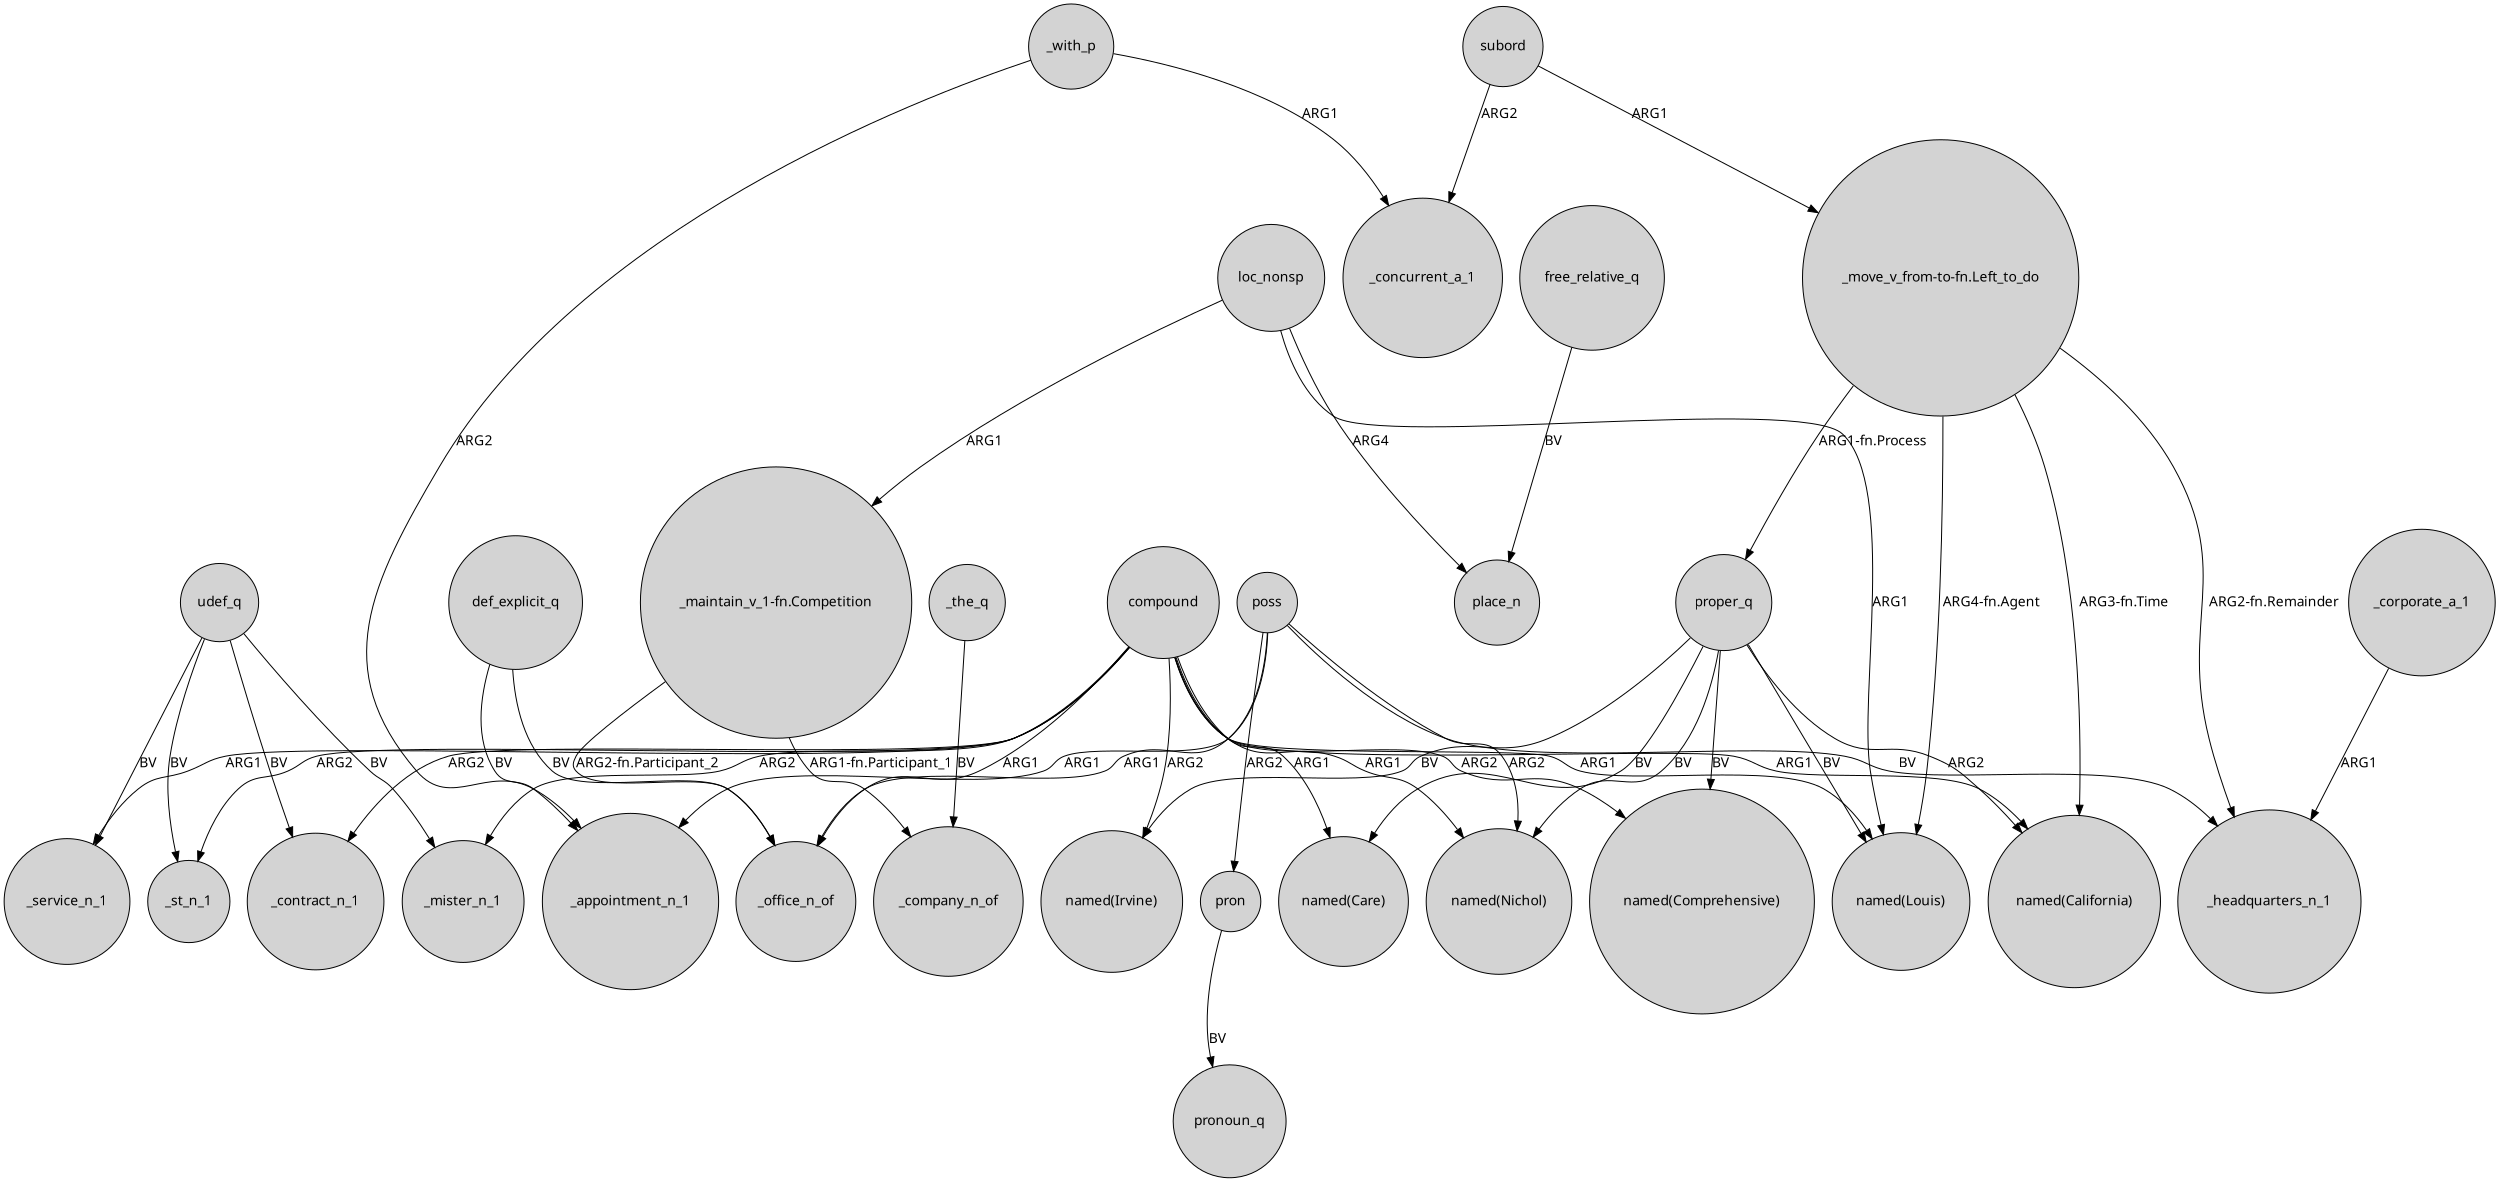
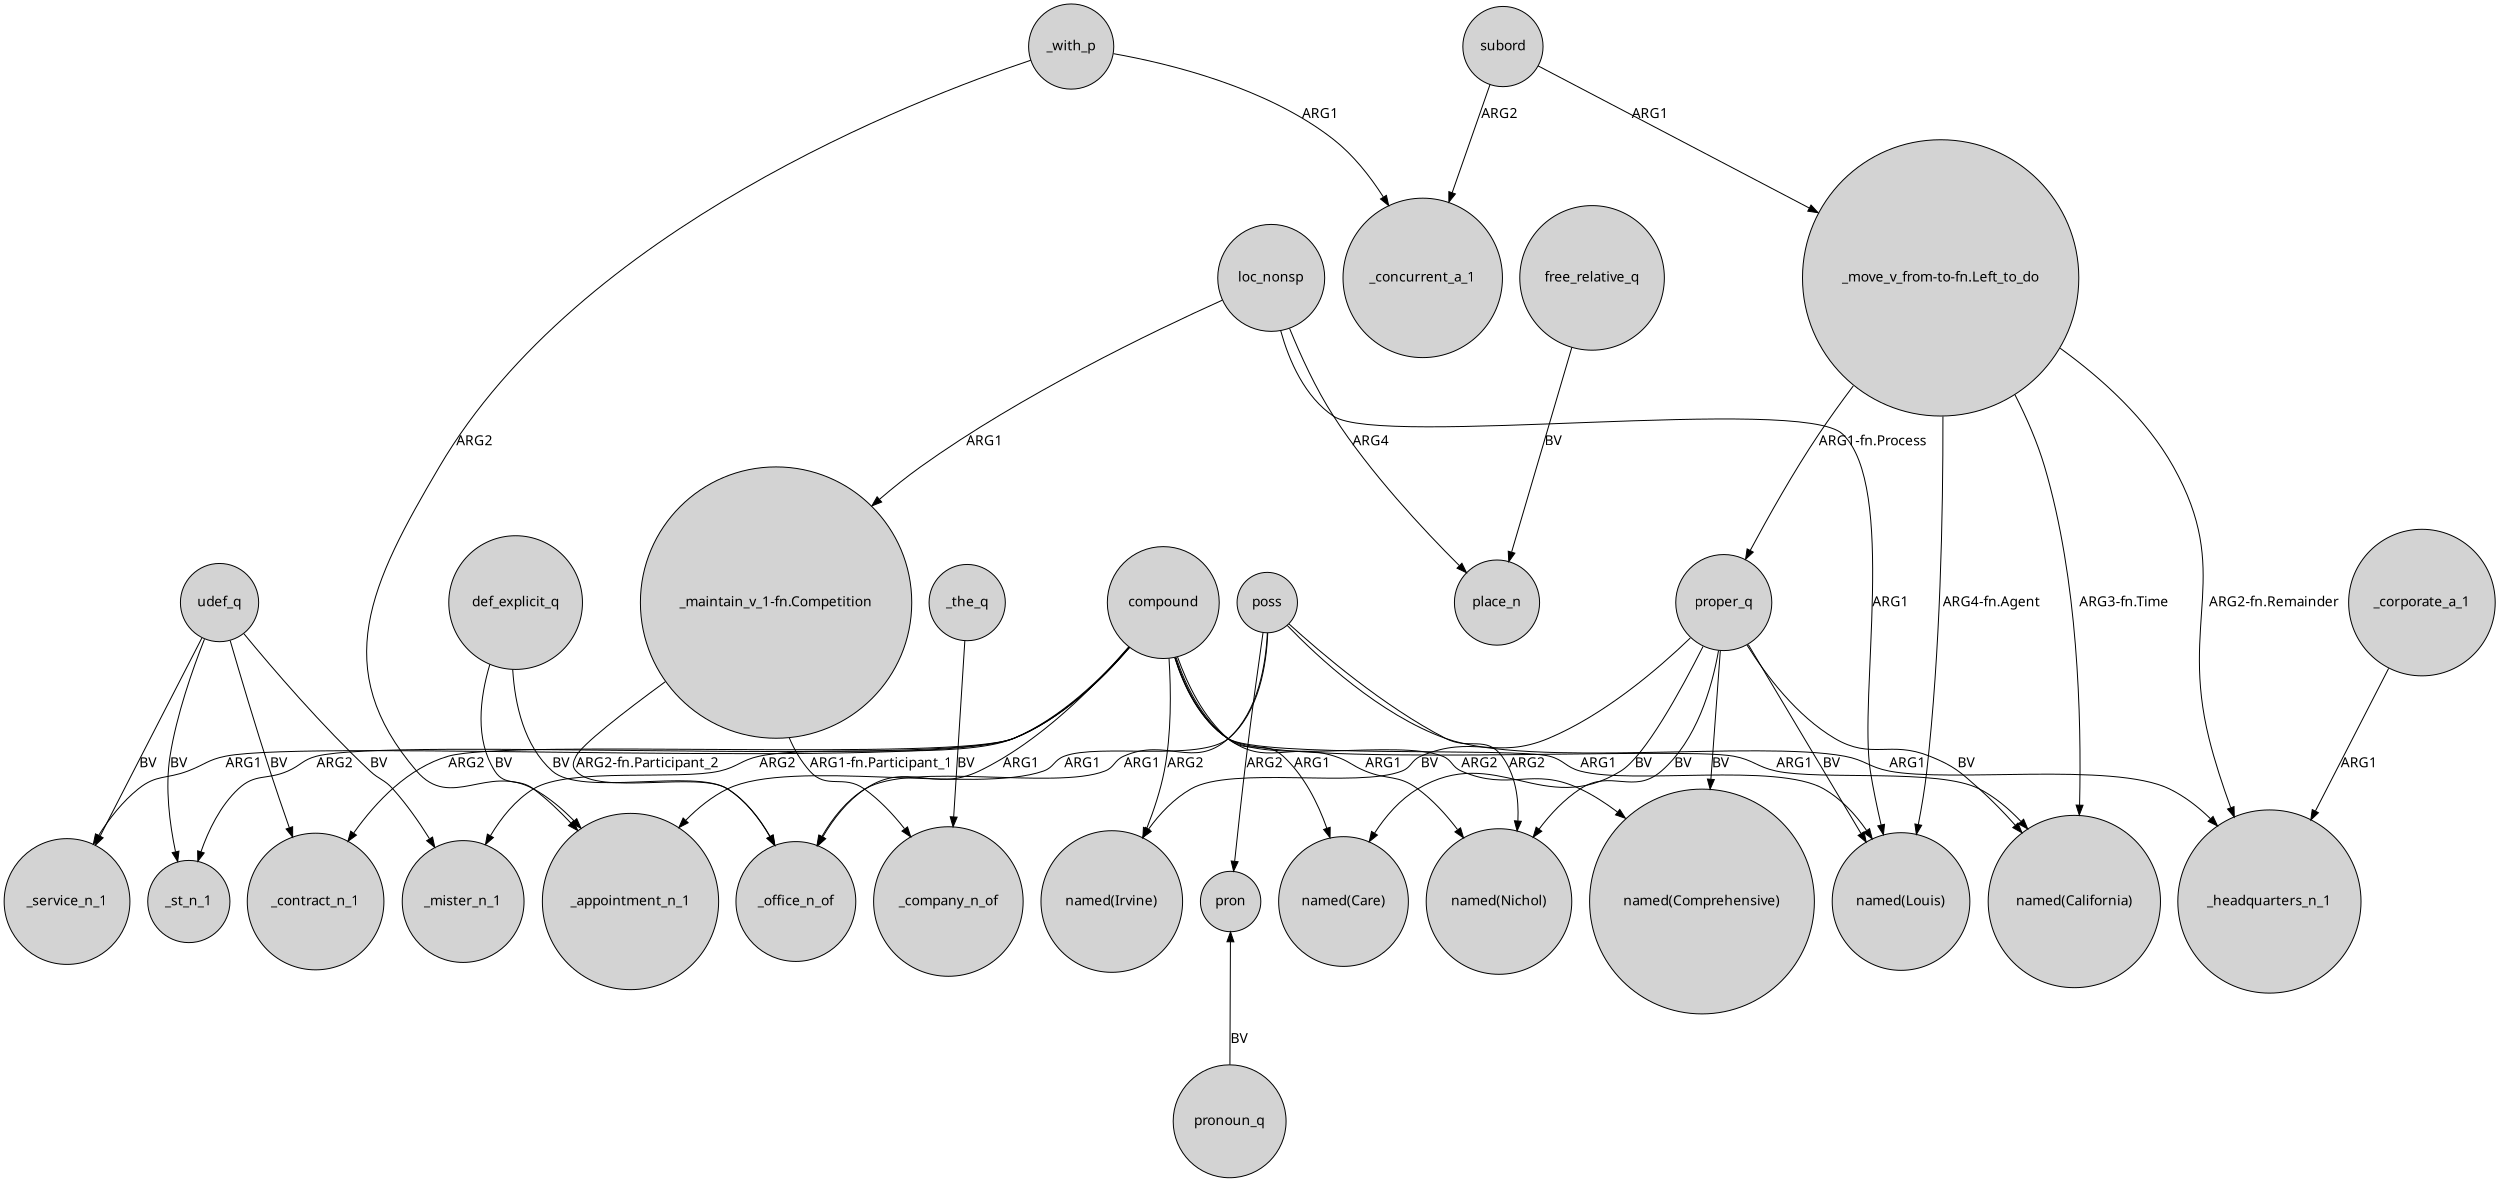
(1907, 764) -> (1907, 764)
(1966, 764) -> (1966, 764)
(1209, 993) -> (1230, 1003)
